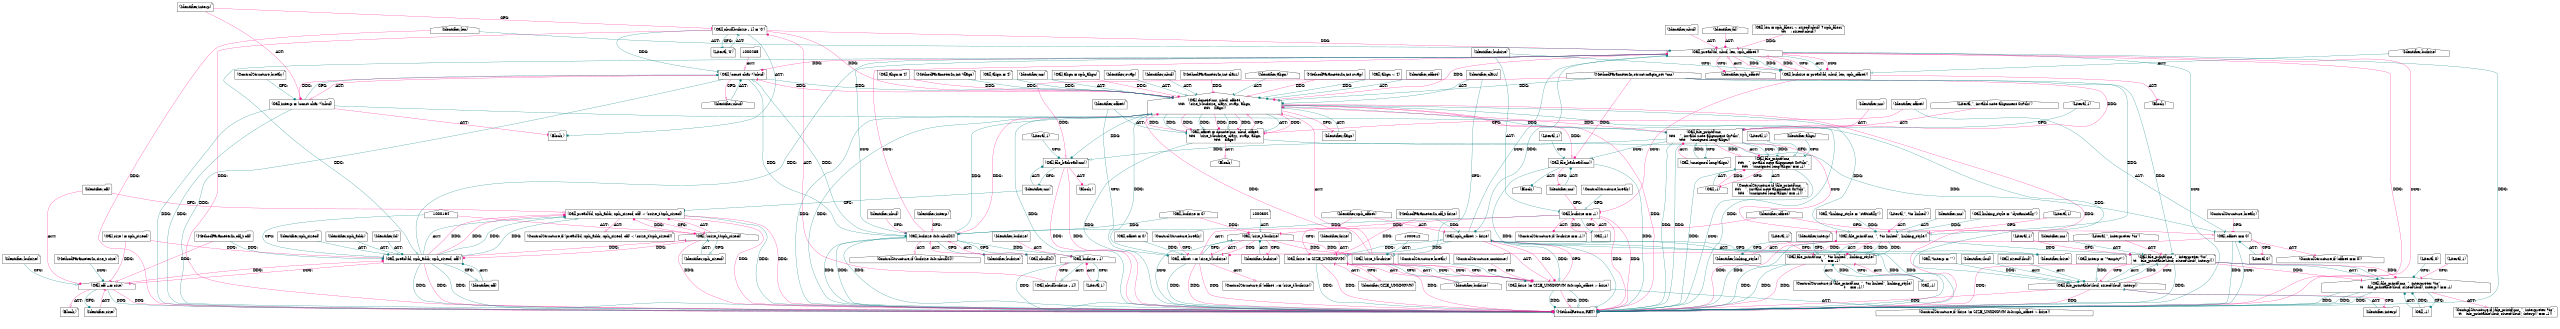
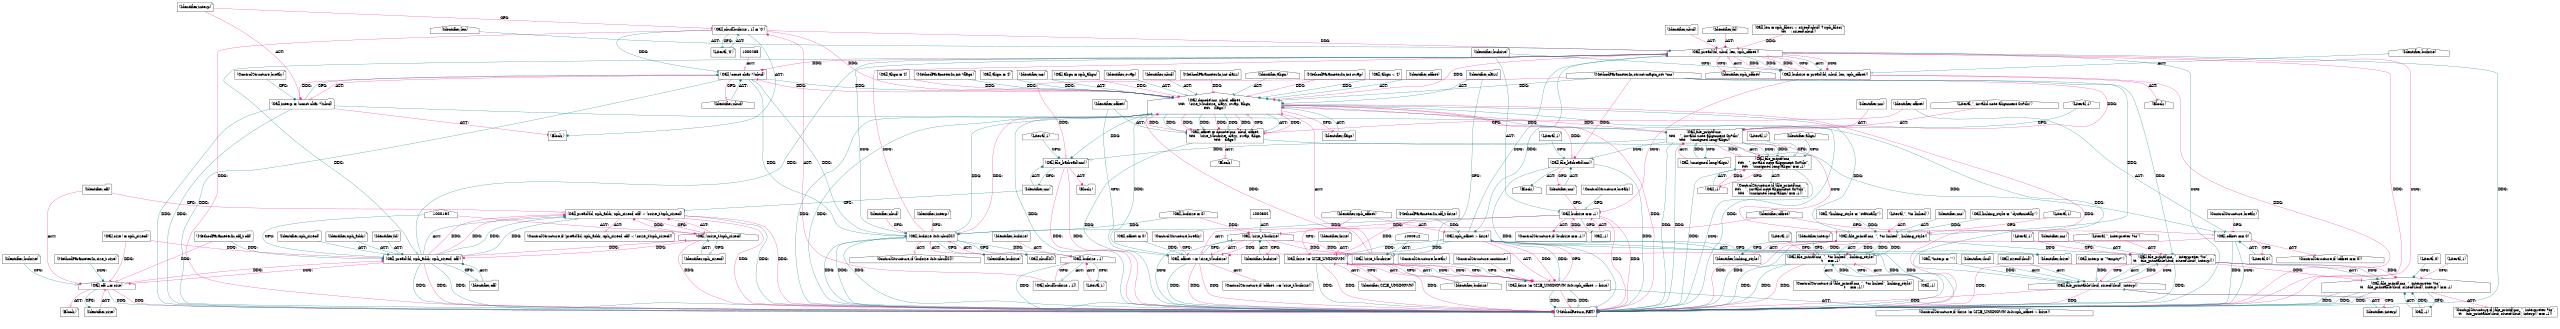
(1408, 119) -> (1408, 119)
(1013, 250) -> (1013, 250)
(153, 298) -> (2297, 269)
